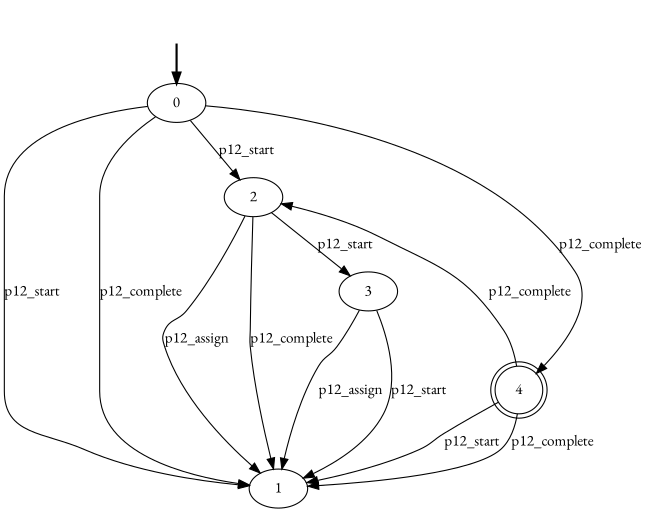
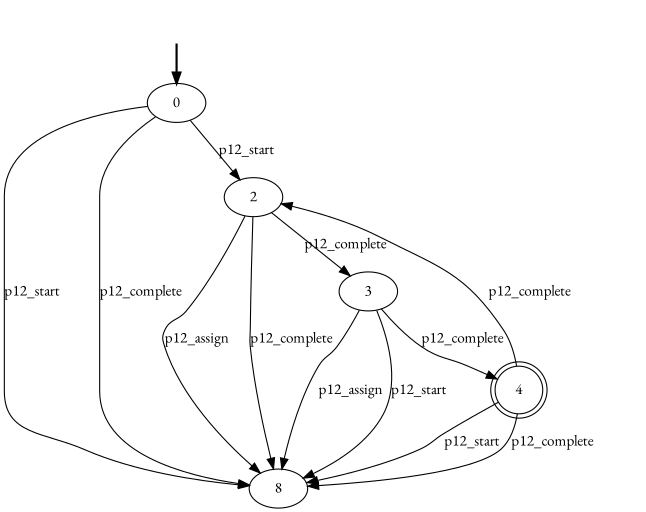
(457, 173) -> (428, 351)
(346, 244) -> (346, 244)
(278, 489) -> (278, 489)
